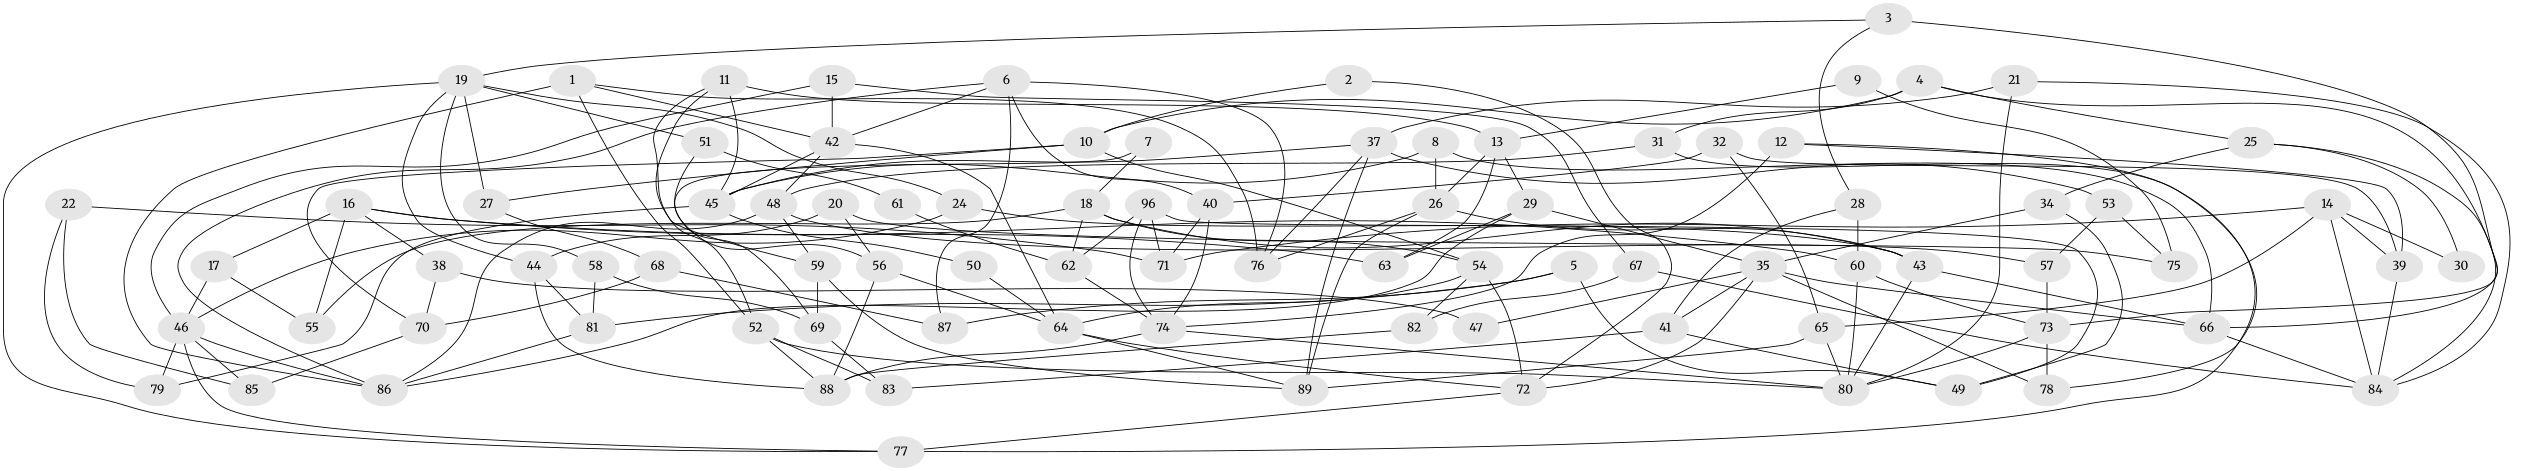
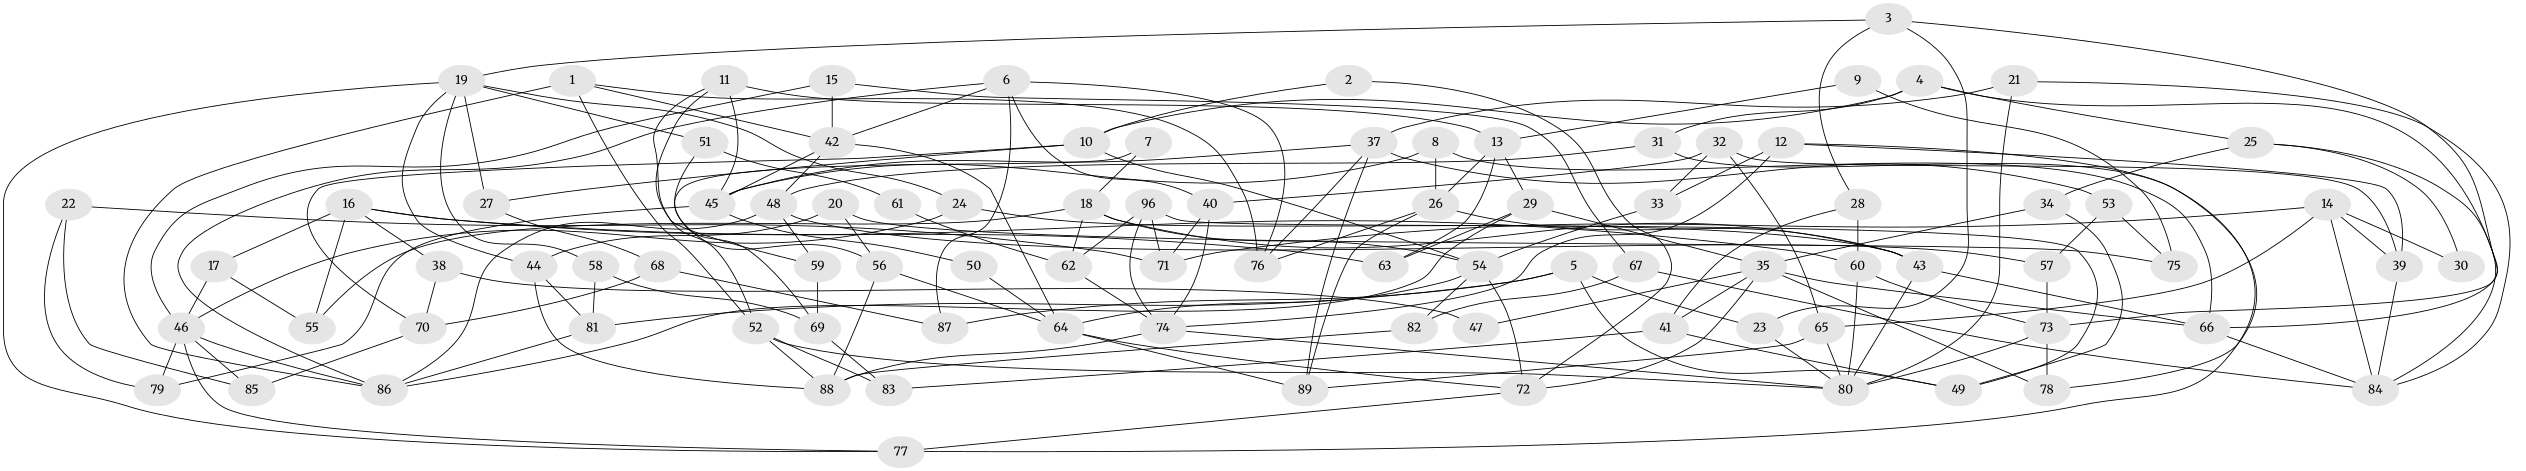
none -> (1658, 205)
none -> (1760, 328)
(1139, 379) -> none
